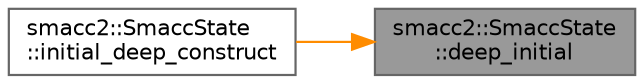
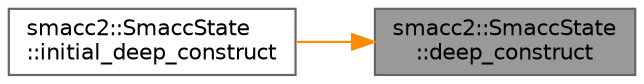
(505, 42) -> (505, 42)
